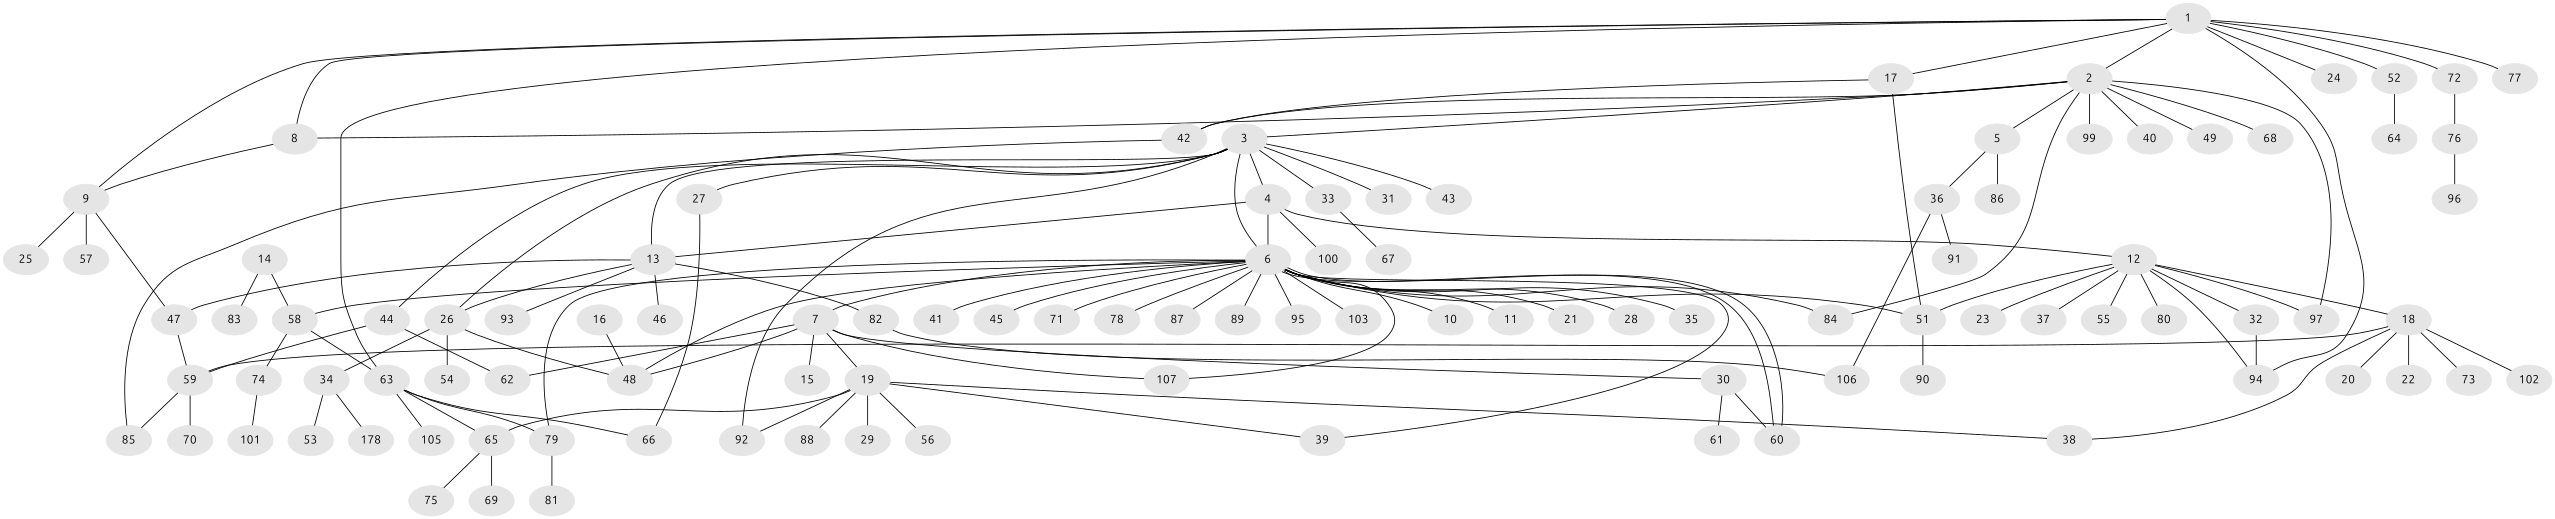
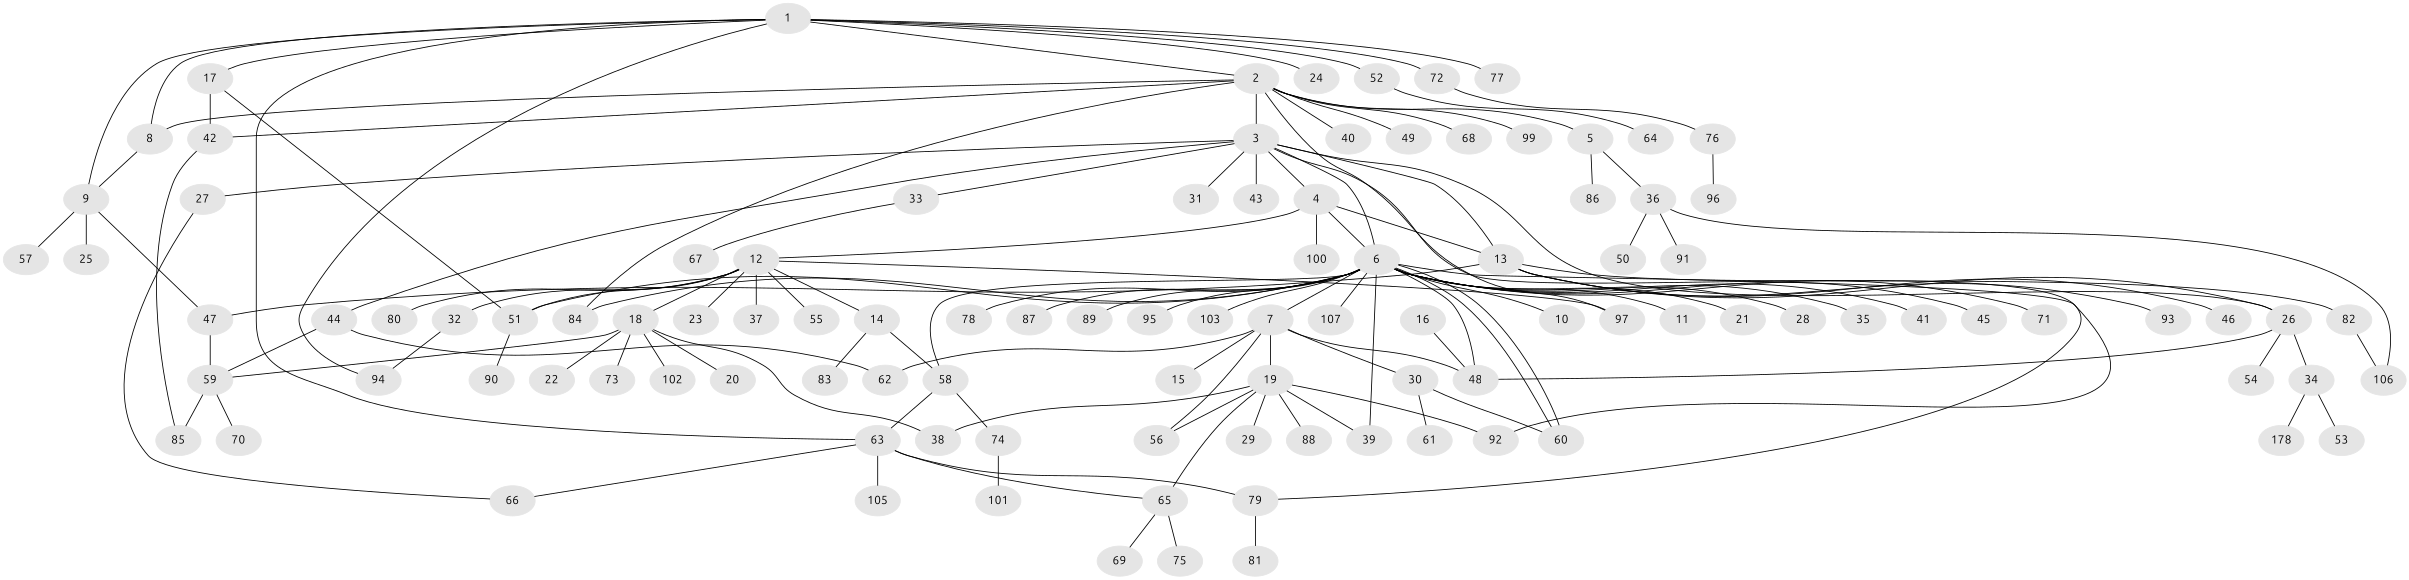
none -> (1623, 260)
(2203, 314) -> (827, 295)
(987, 364) -> (1219, 384)
